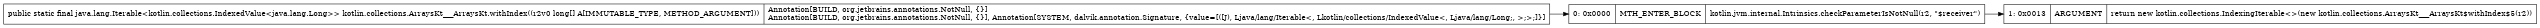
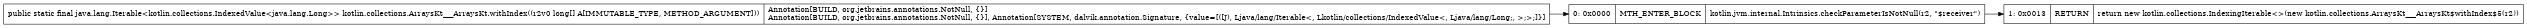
(2079, 14) -> (2072, 14)
